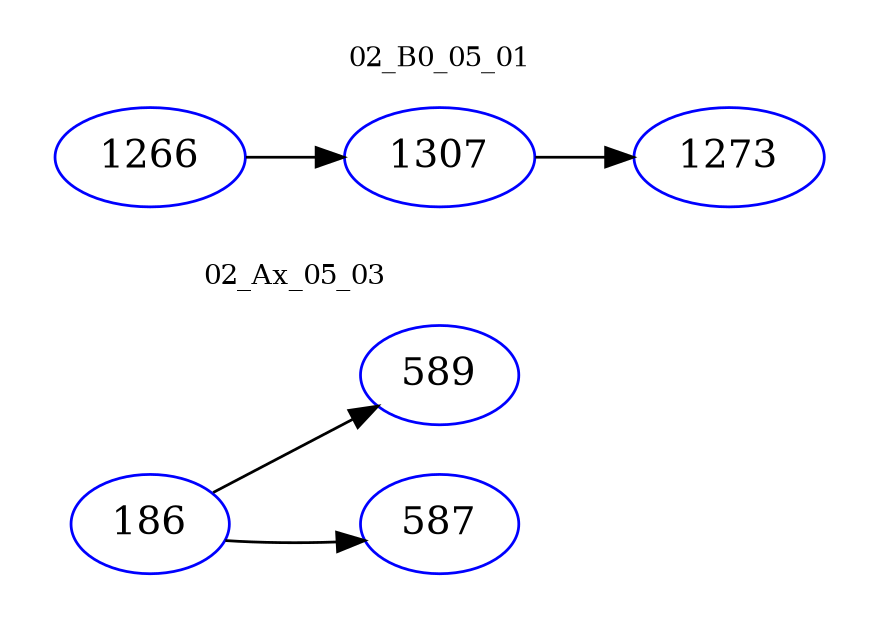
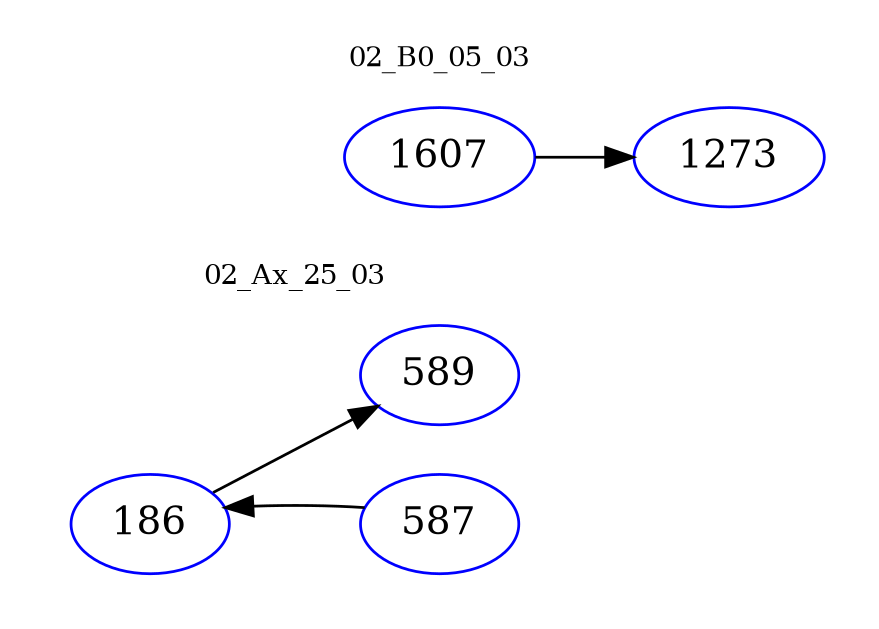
(440, 59) -> (440, 59)
(150, 157) -> none
(440, 157) -> (440, 157)
(295, 277) -> (295, 277)
(281, 543) -> (309, 506)
